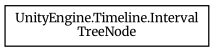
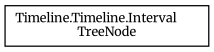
(107, 26) -> (107, 26)
